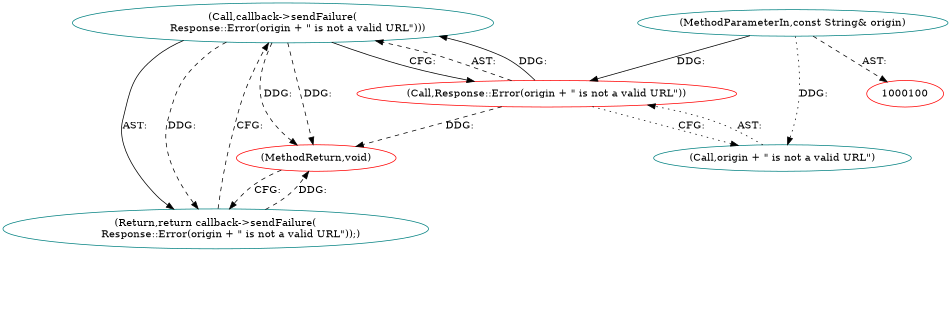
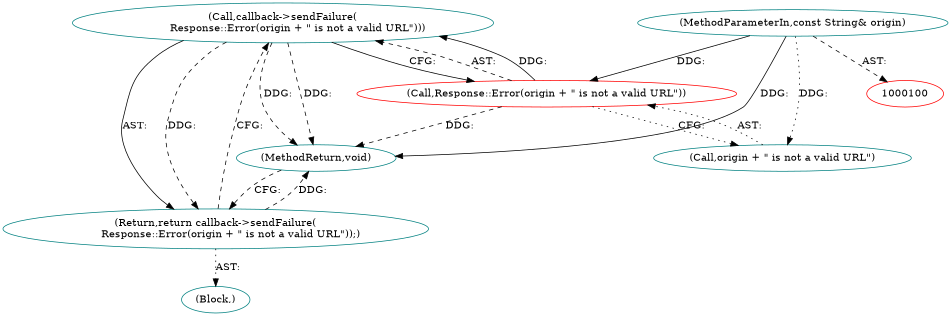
none -> (617, 140)
(316, 158) -> (316, 158)
none -> (216, 300)
